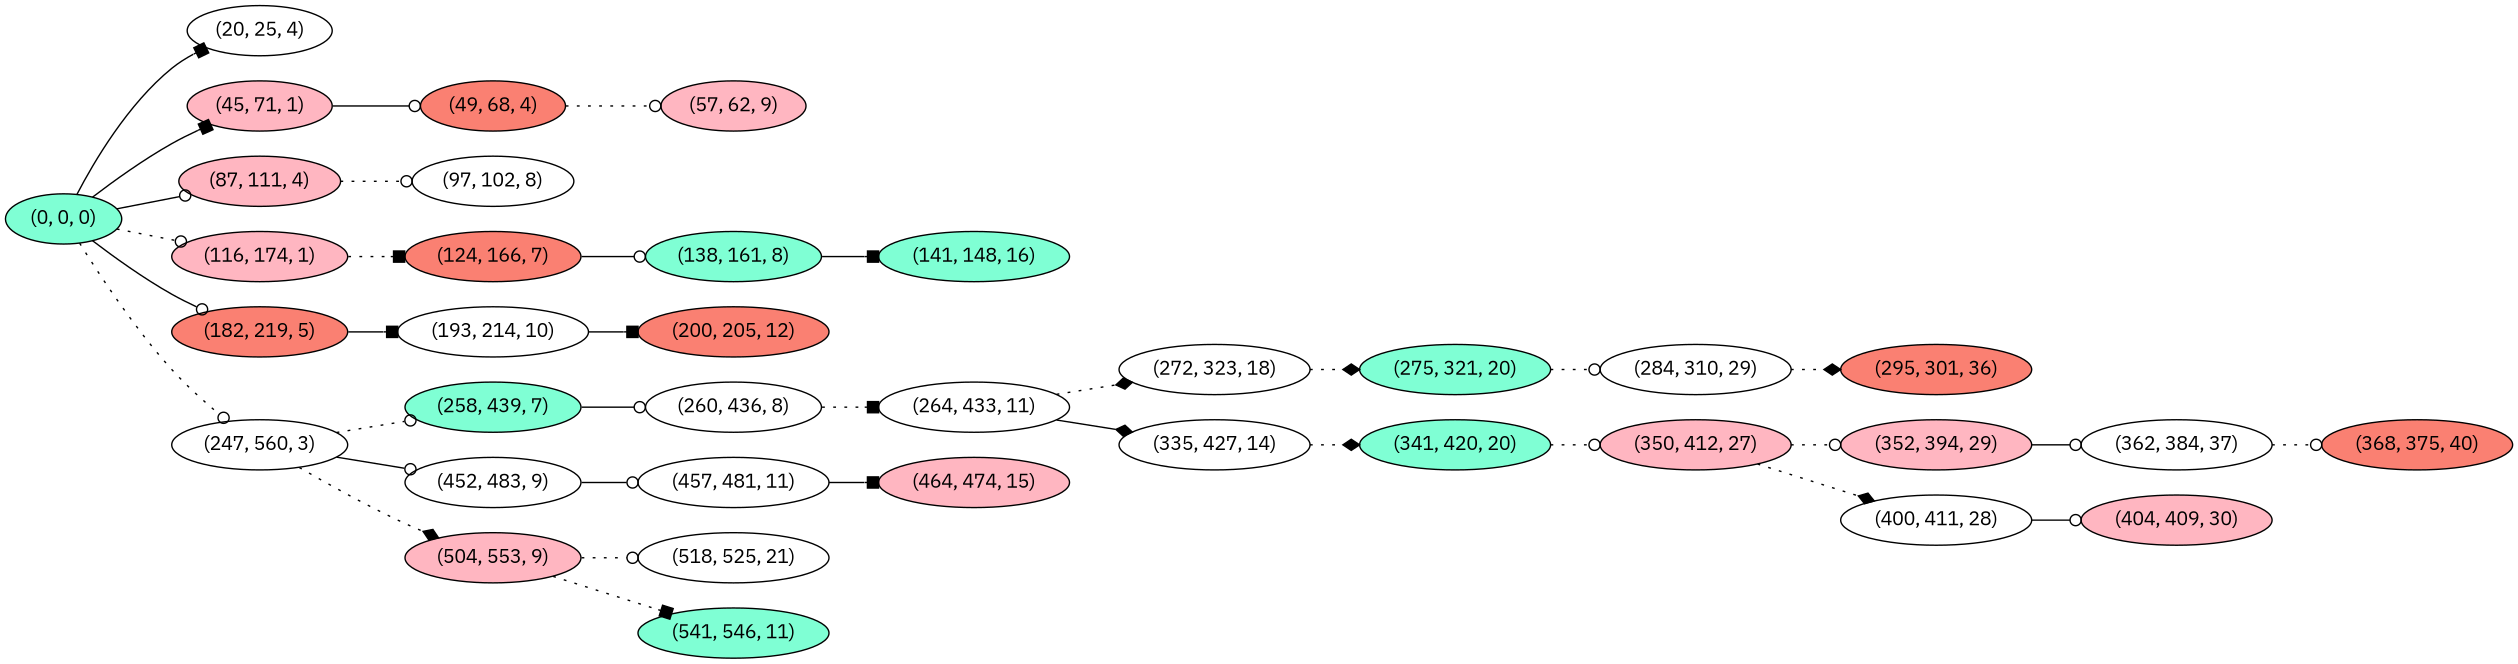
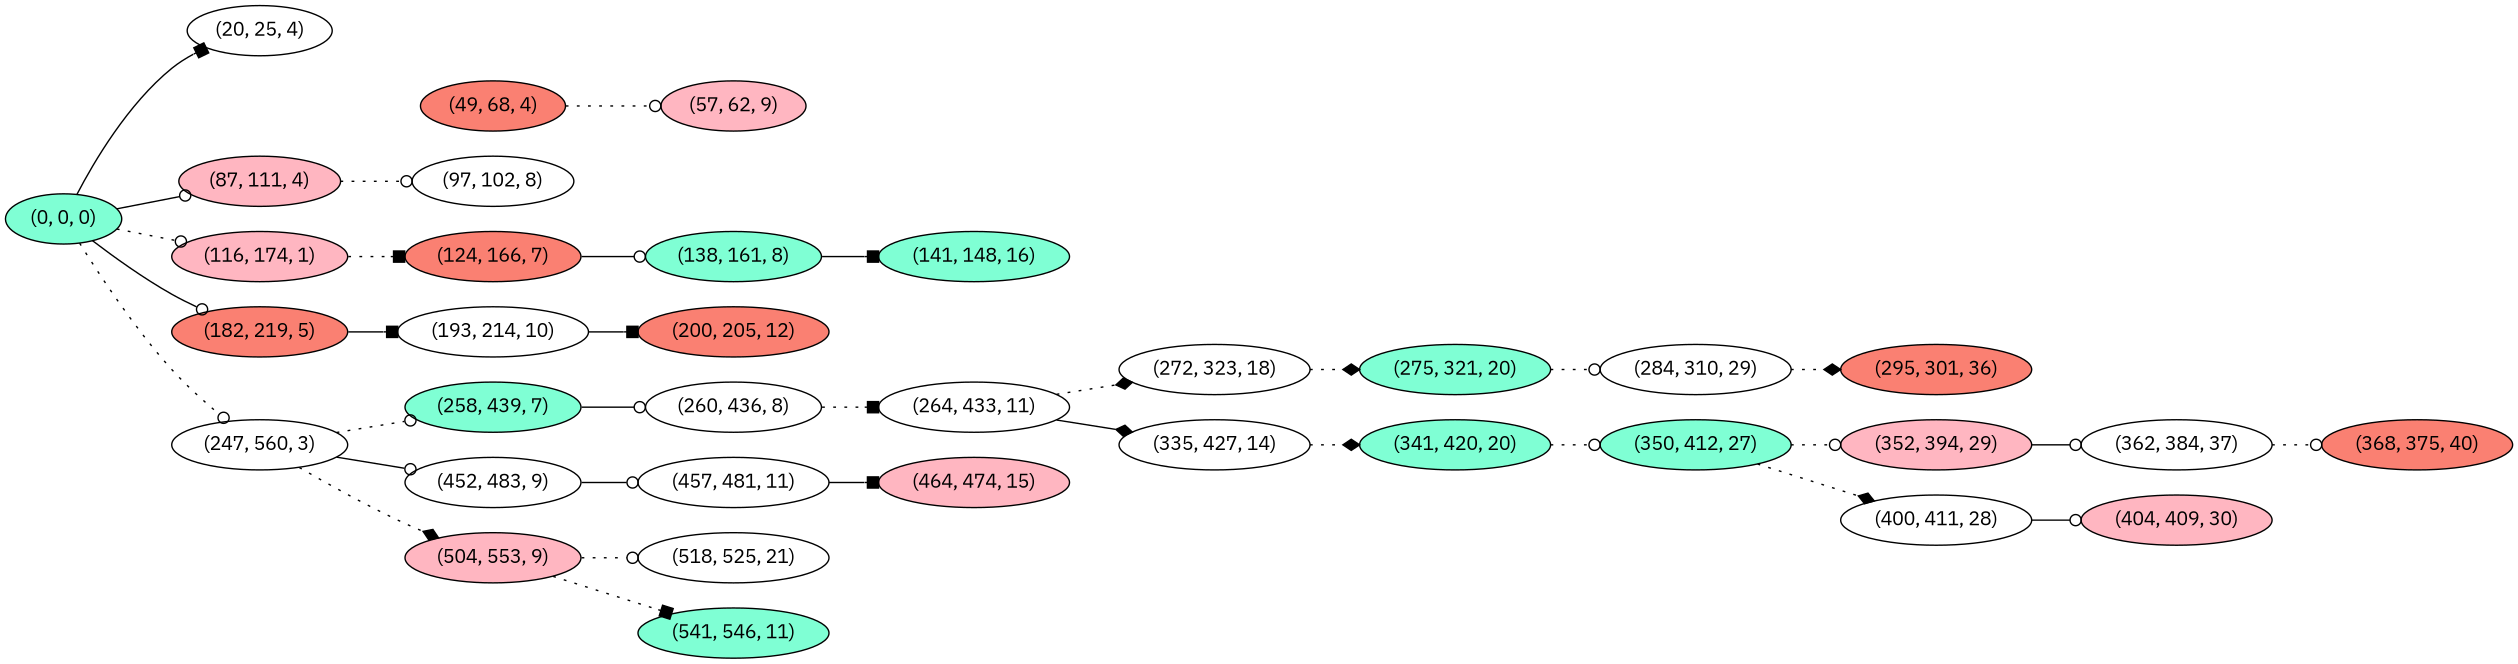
(260, 106) -> none
(1696, 445) -> (1696, 445)
